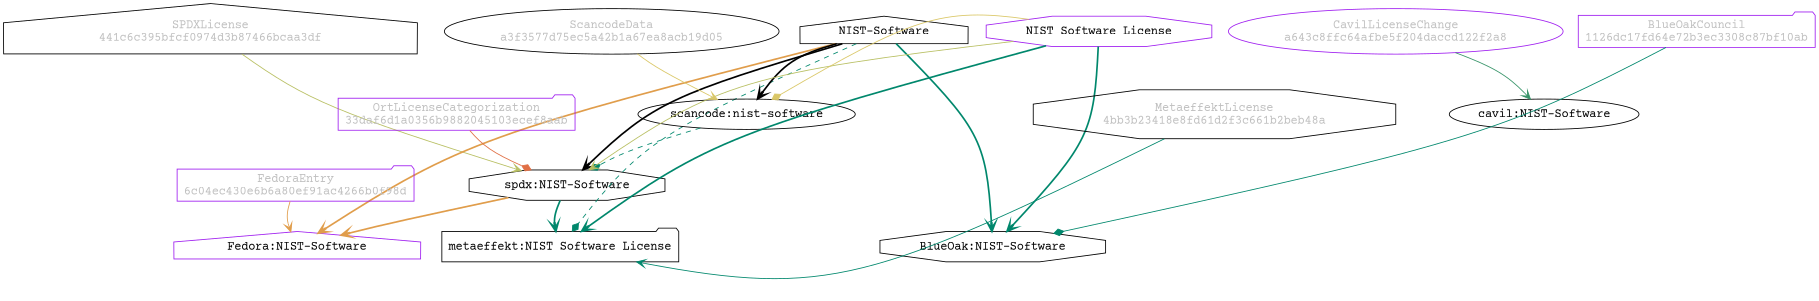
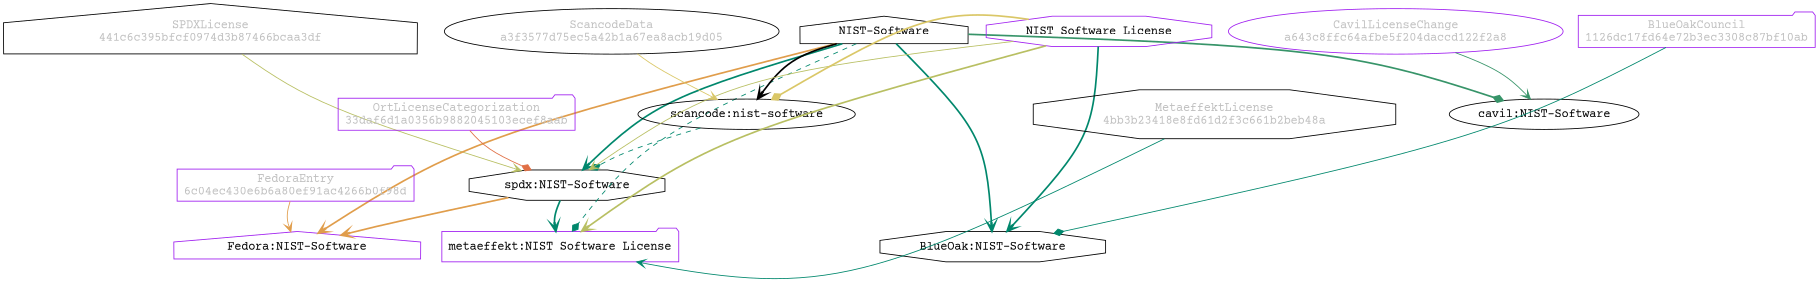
(898, 32) -> (898, 32)
none -> (1234, 46)
(707, 87) -> (707, 87)
(808, 114) -> (808, 114)
(560, 247) -> (560, 247)
